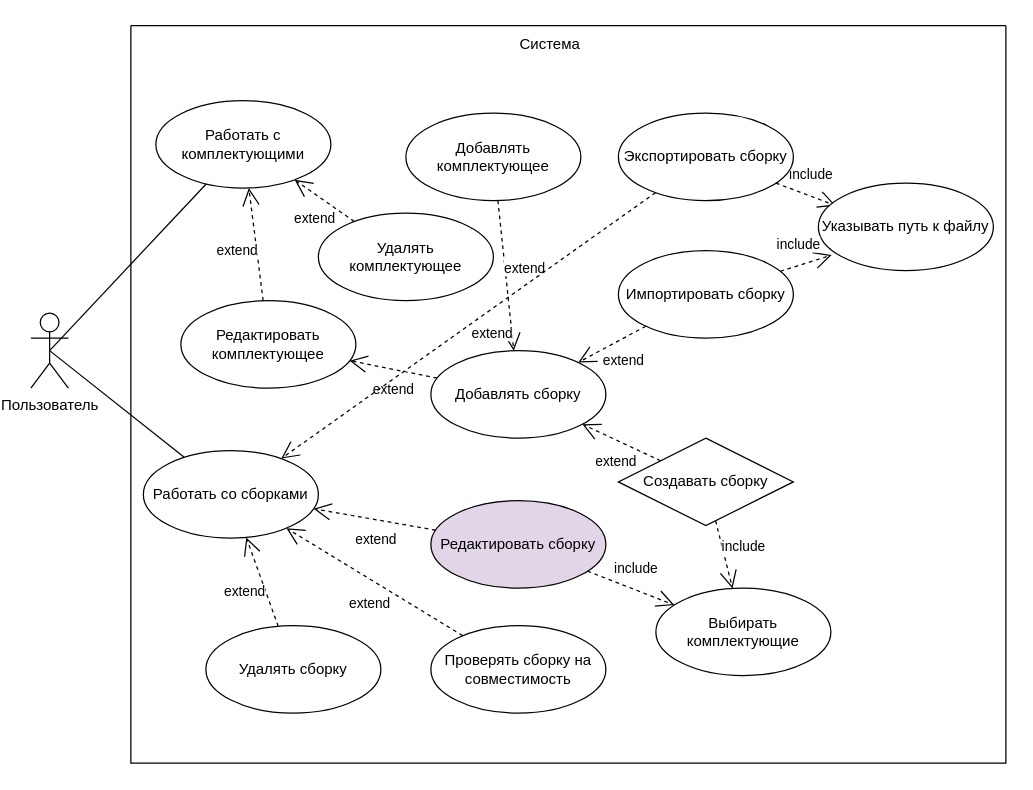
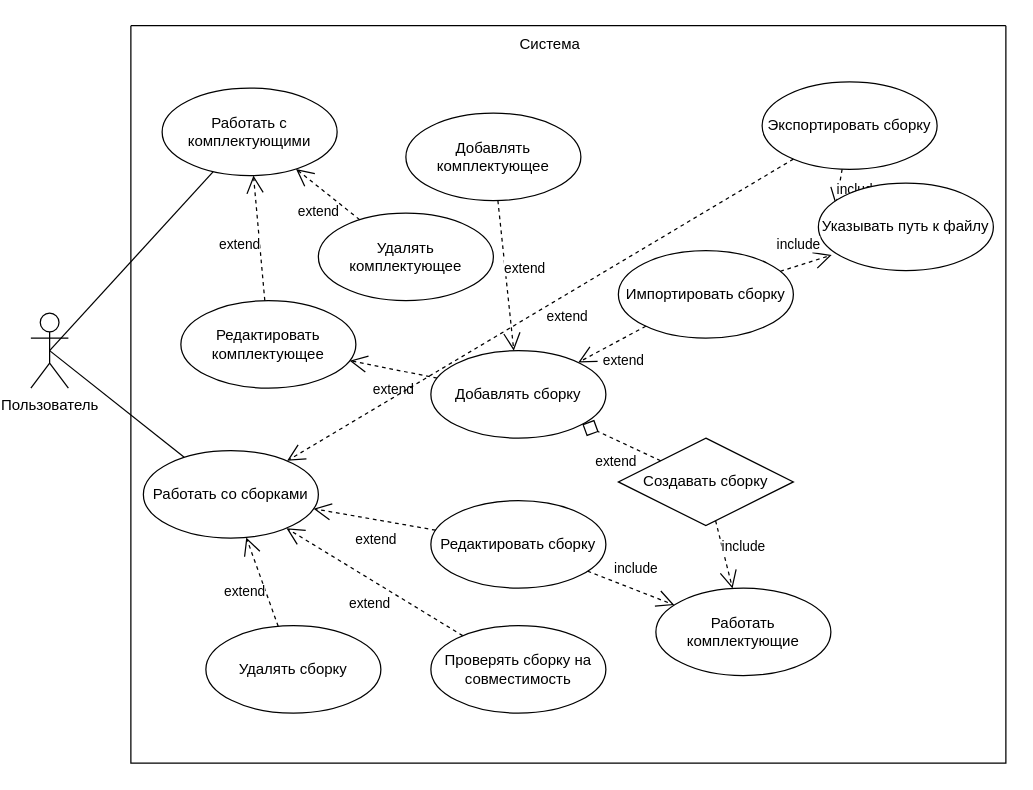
(243, 144) -> (249, 132)
(706, 157) -> (849, 126)
(592, 429) -> (599, 432)
(518, 544) -> (518, 544)
(743, 632) -> (743, 632)
